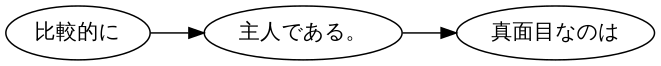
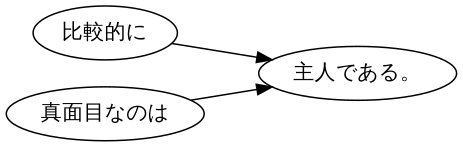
(422, 33) -> (224, 95)
